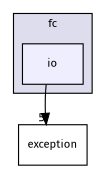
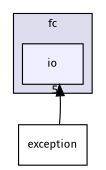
(45, 100) -> (60, 110)
